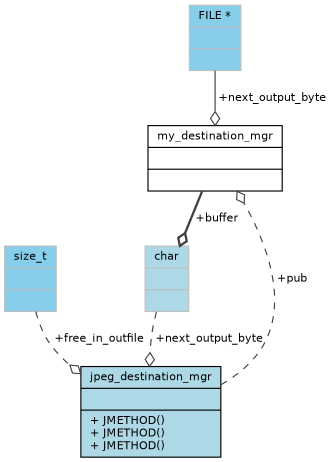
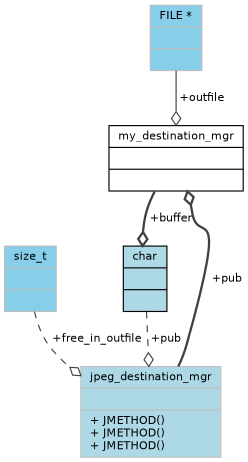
(271, 98) -> (201, 98)
(167, 279) -> (145, 279)
(274, 302) -> (202, 284)
(208, 339) -> (165, 339)
(151, 412) -> (151, 412)
